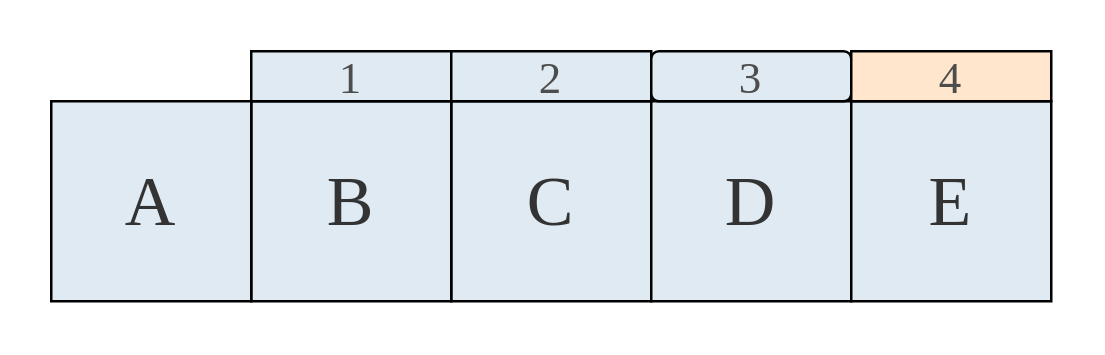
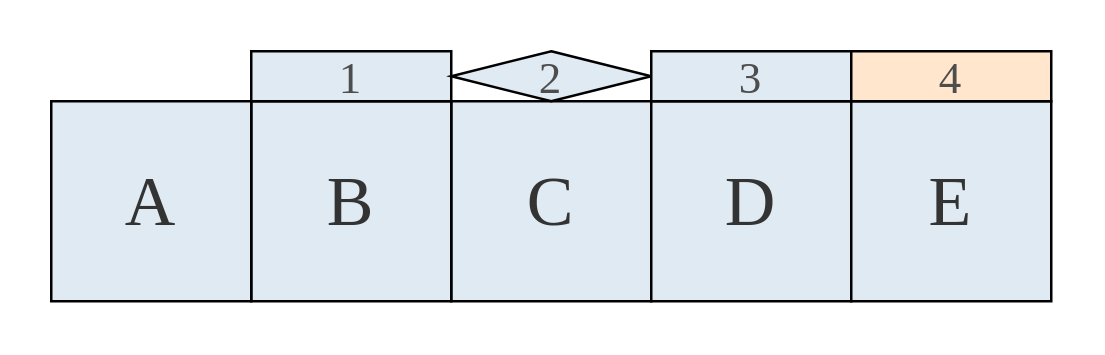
(551, 76) -> (551, 76)
(751, 76) -> (751, 76)
